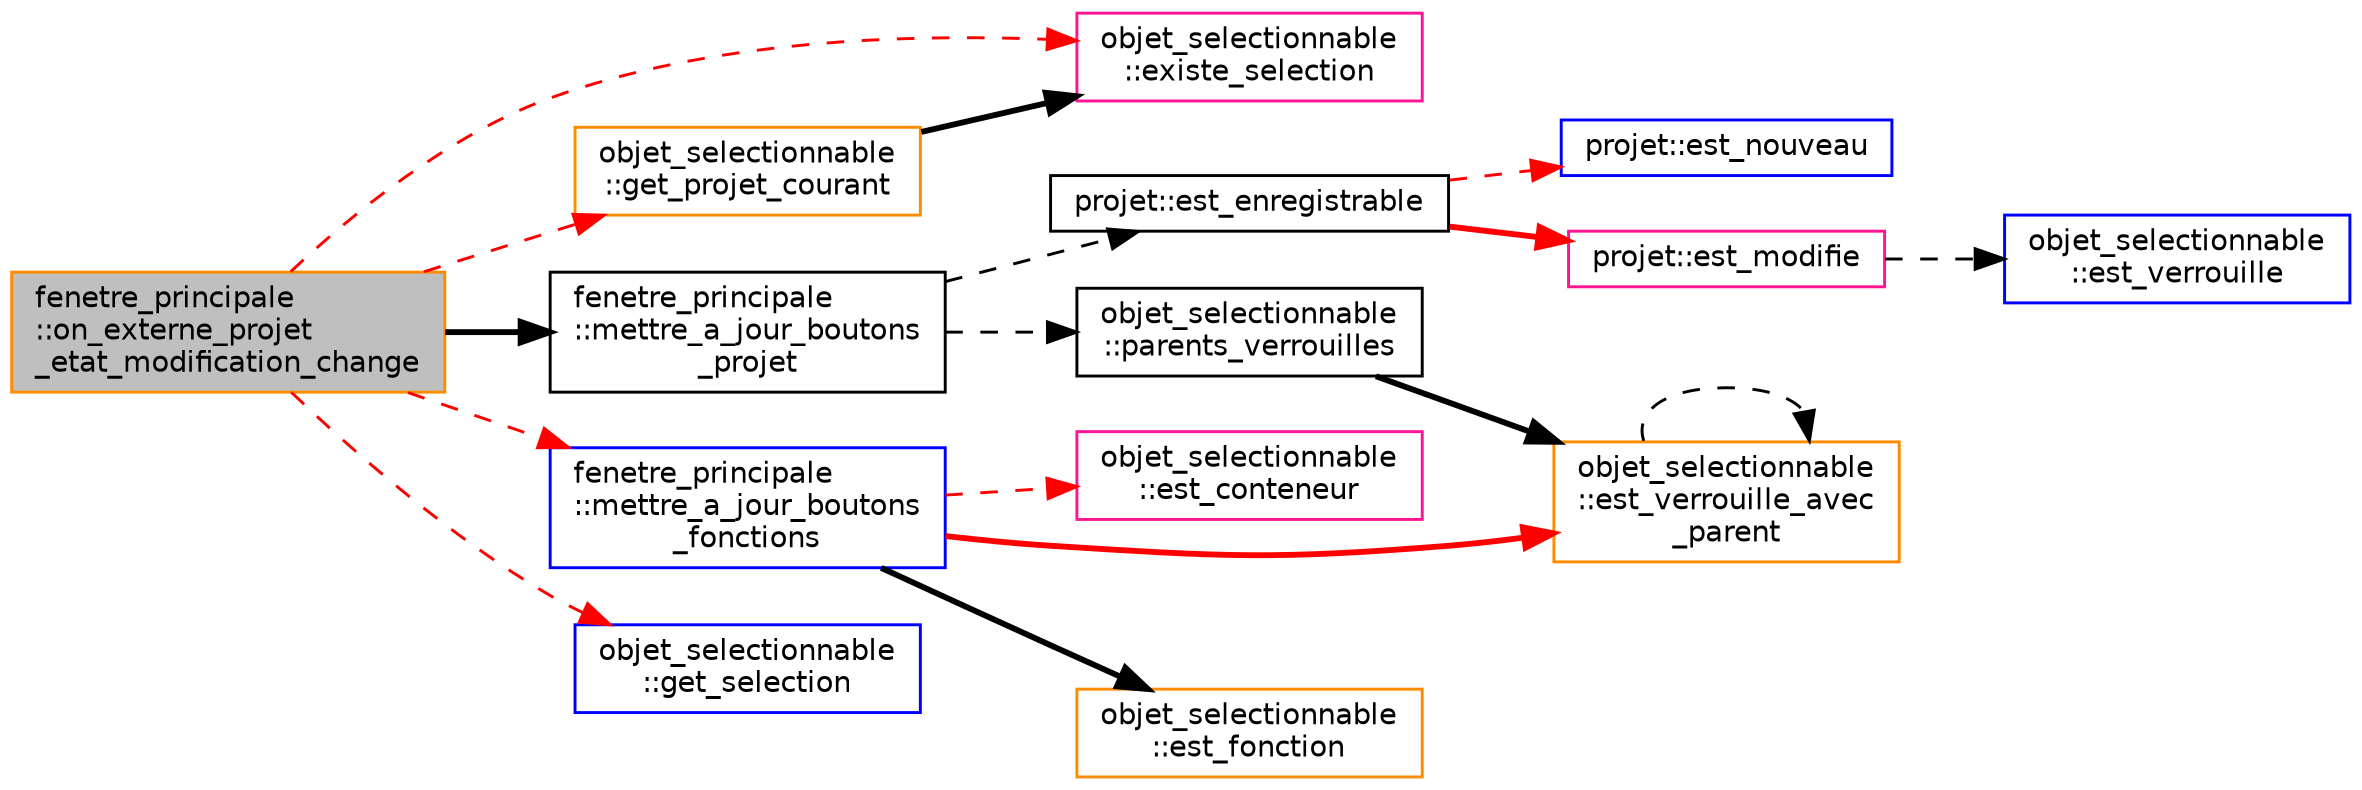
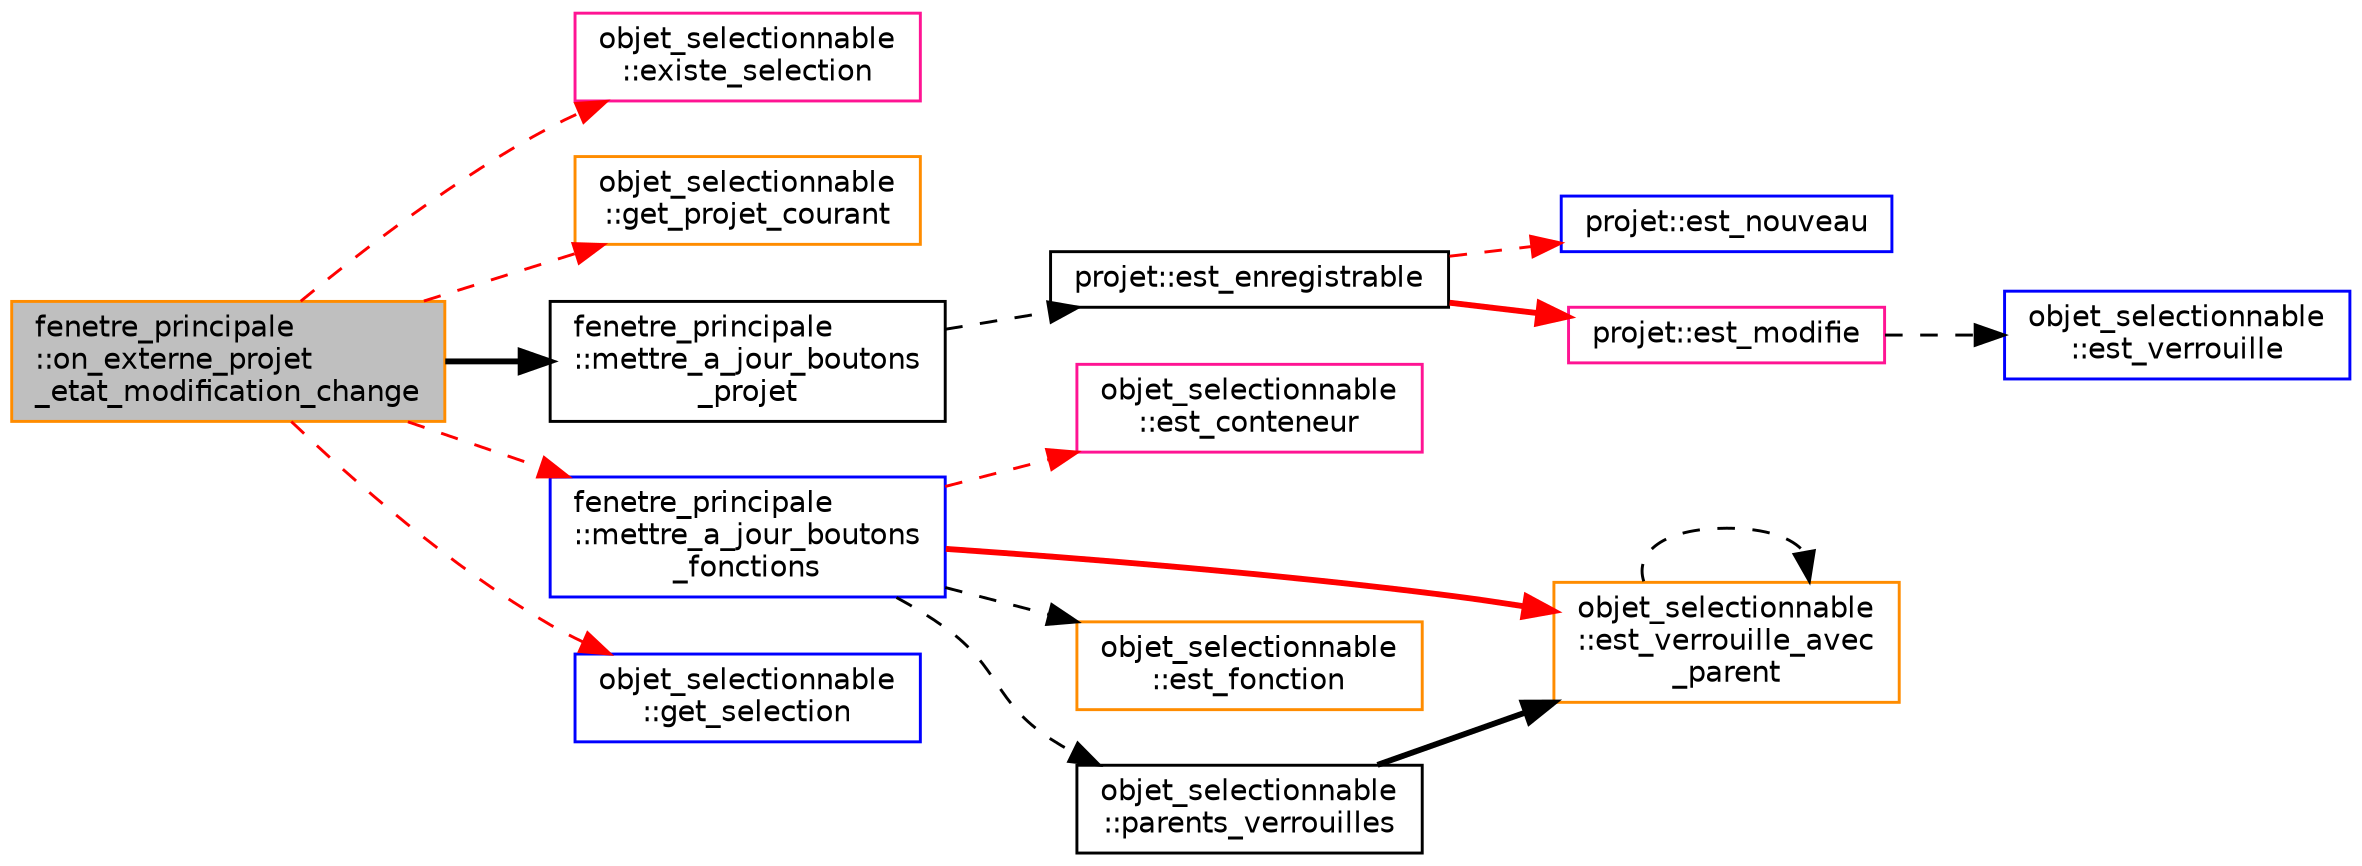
(985, 117) -> none
(996, 332) -> (988, 671)
(1001, 623) -> (997, 601)
